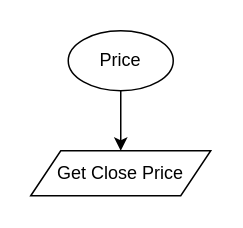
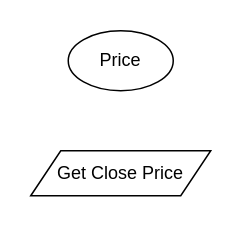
(121, 116) -> none
